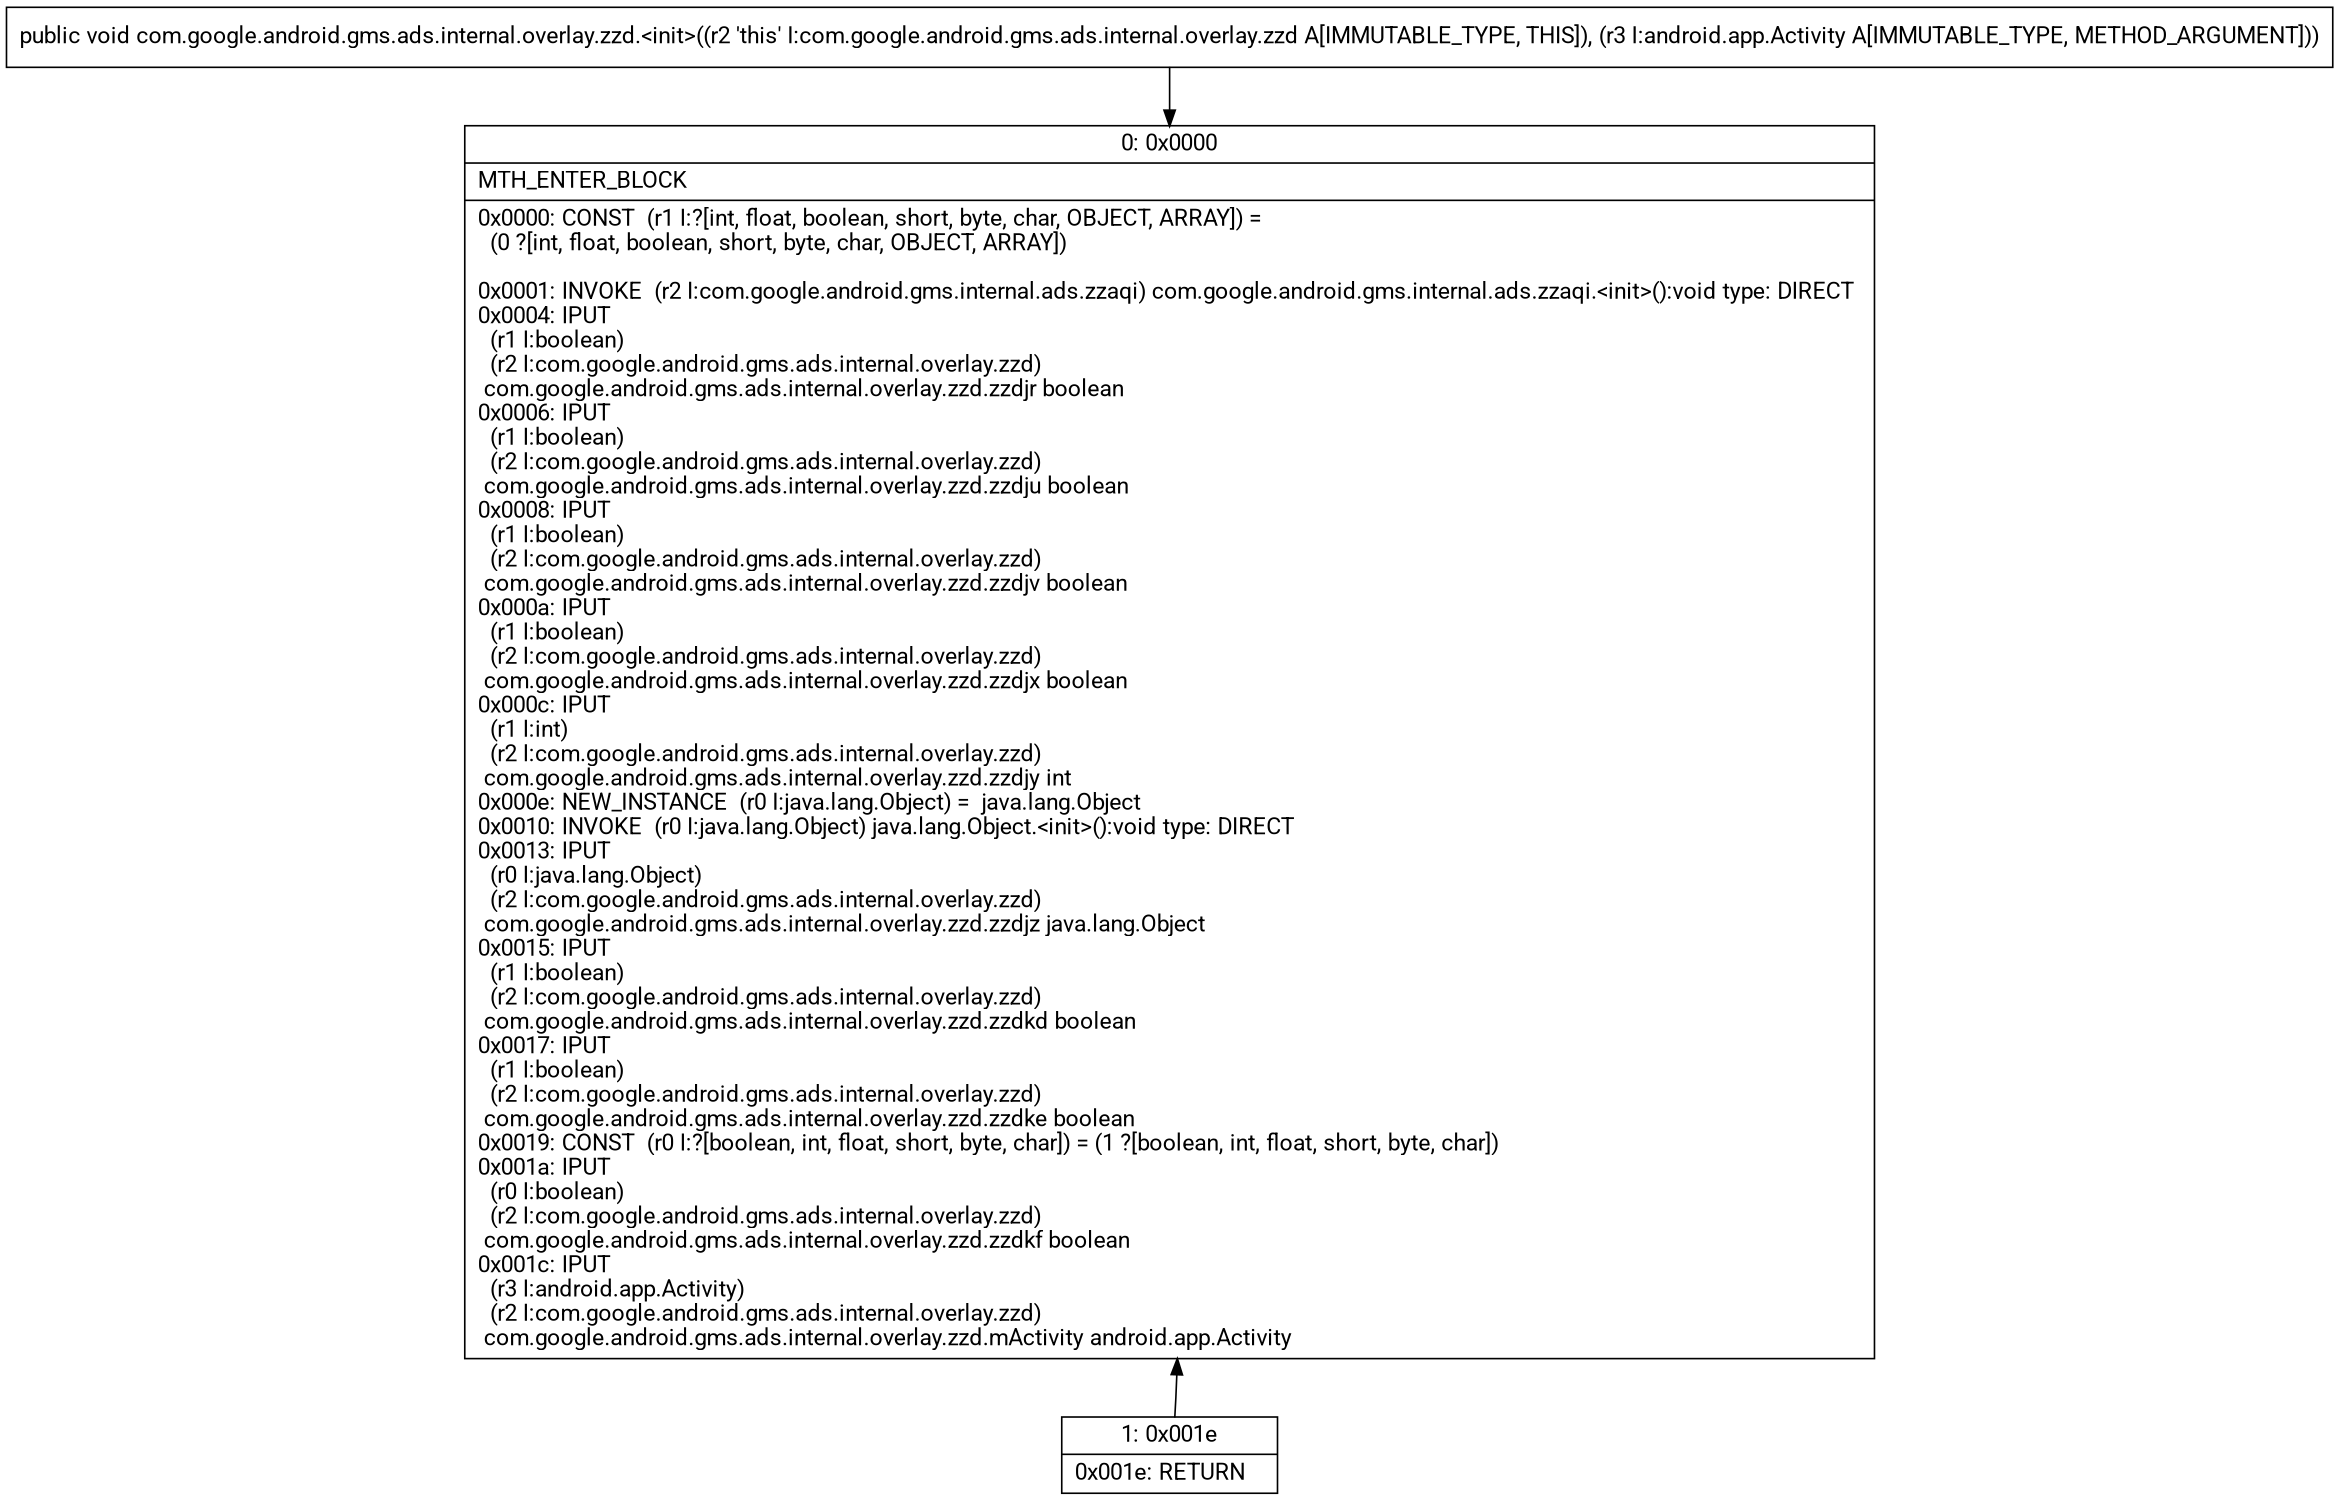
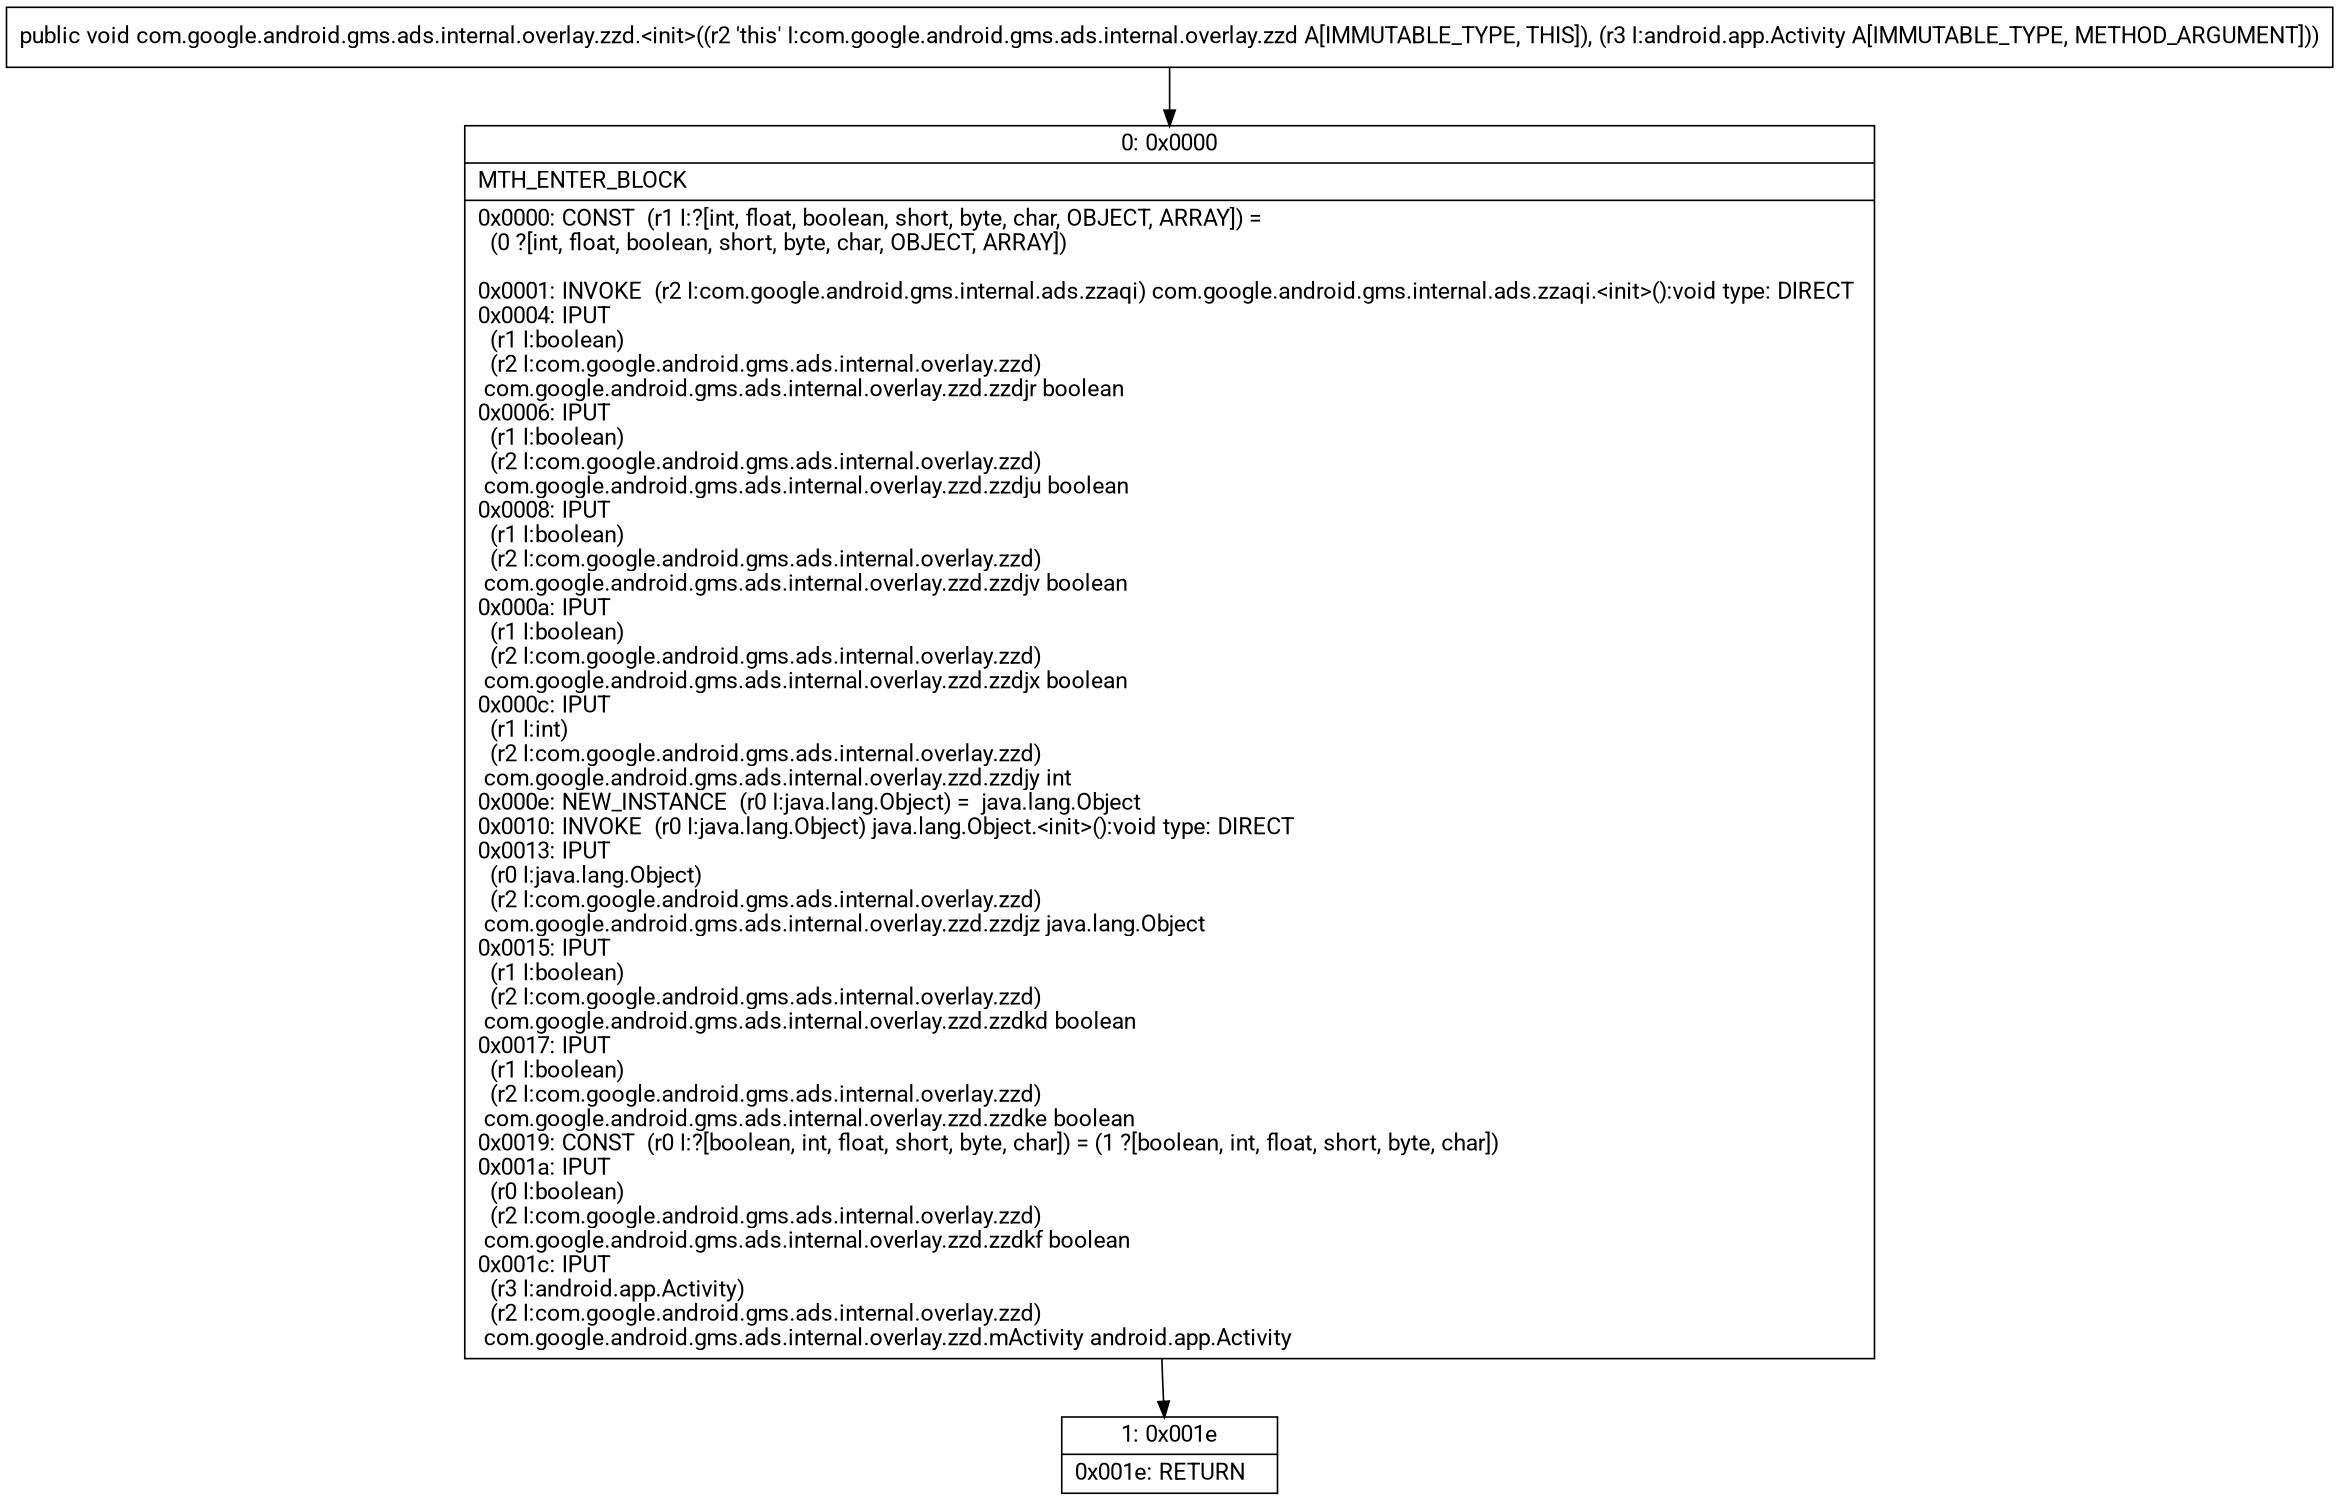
(1176, 1396) -> (1163, 1380)
